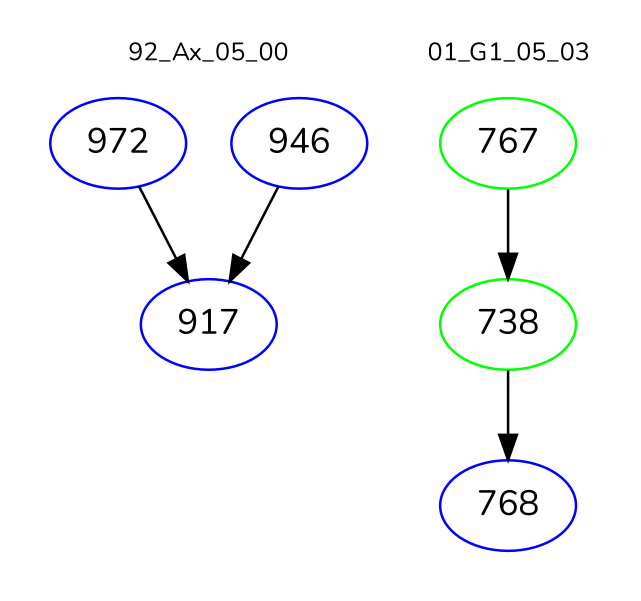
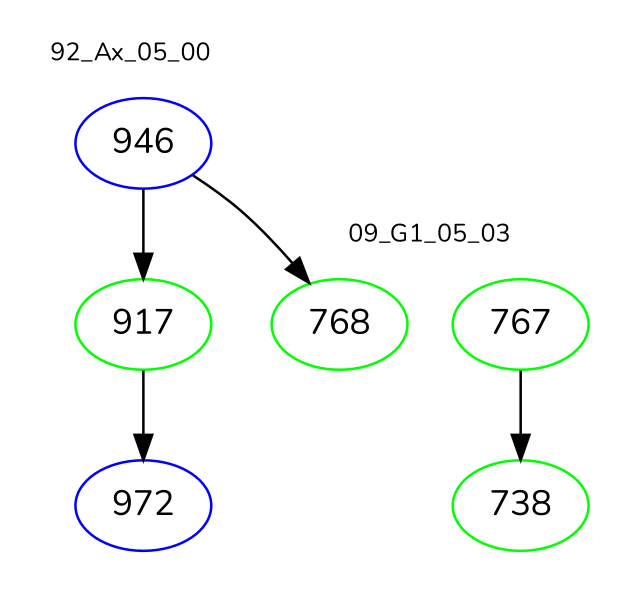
(509, 54) -> (430, 235)
(158, 223) -> (143, 403)
(209, 324) -> (143, 324)
(508, 403) -> (268, 236)
(508, 506) -> (340, 324)
